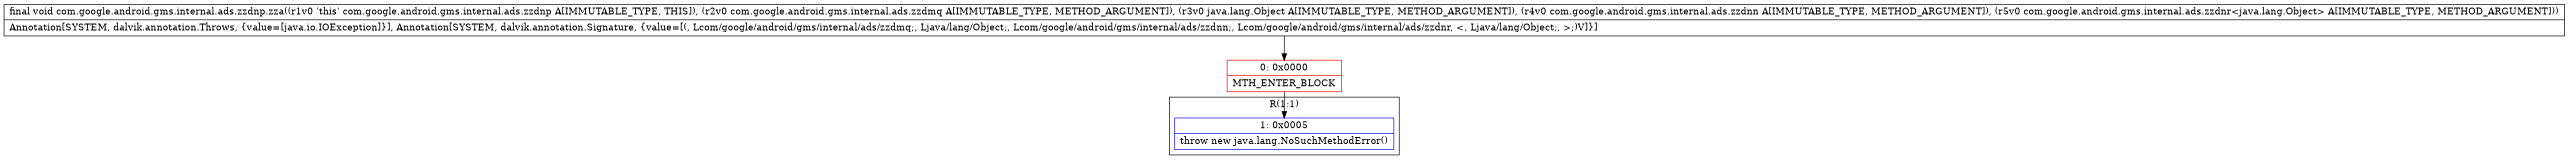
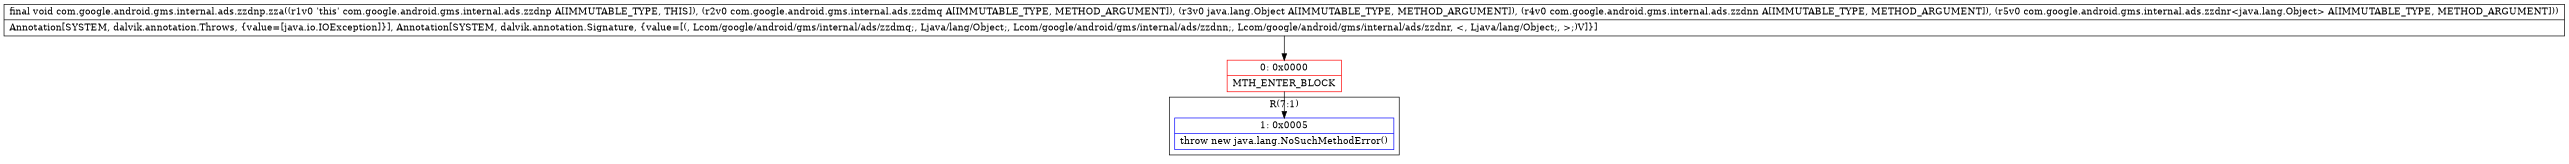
(1284, 105) -> (1284, 105)
